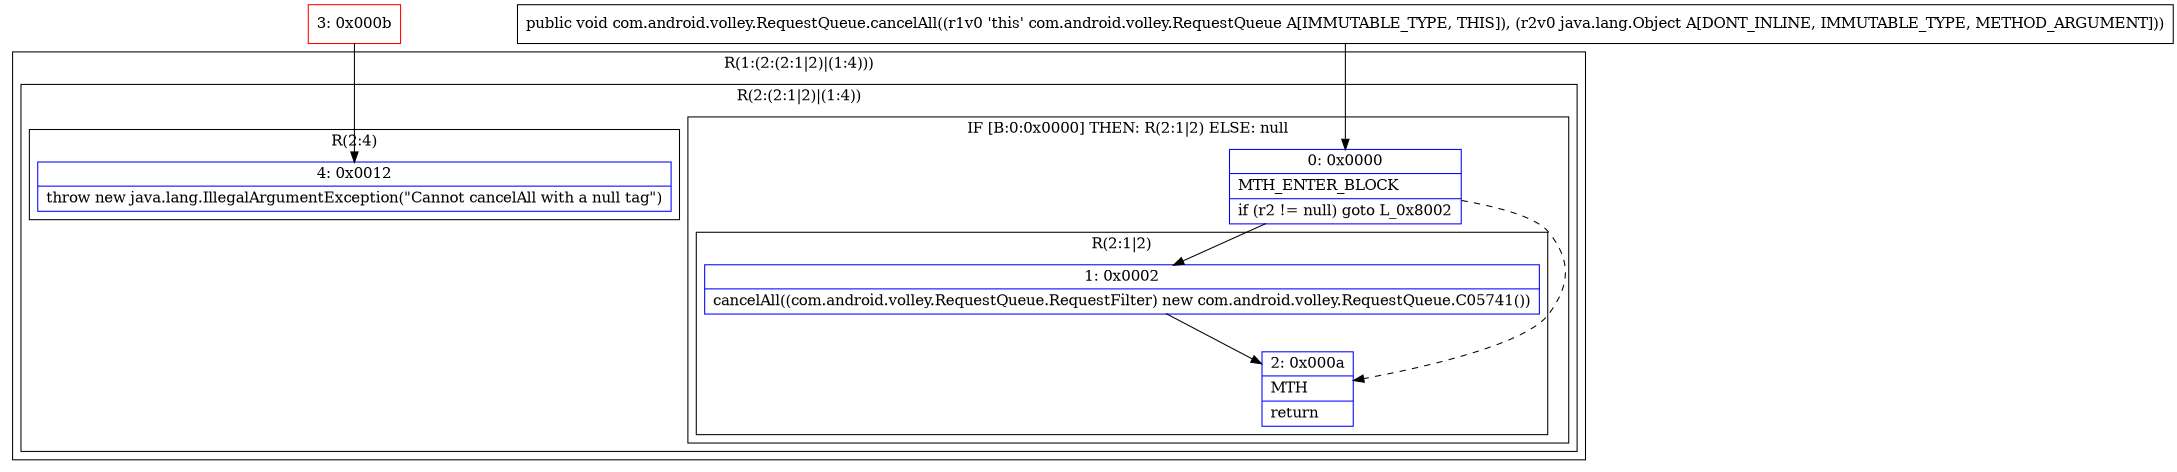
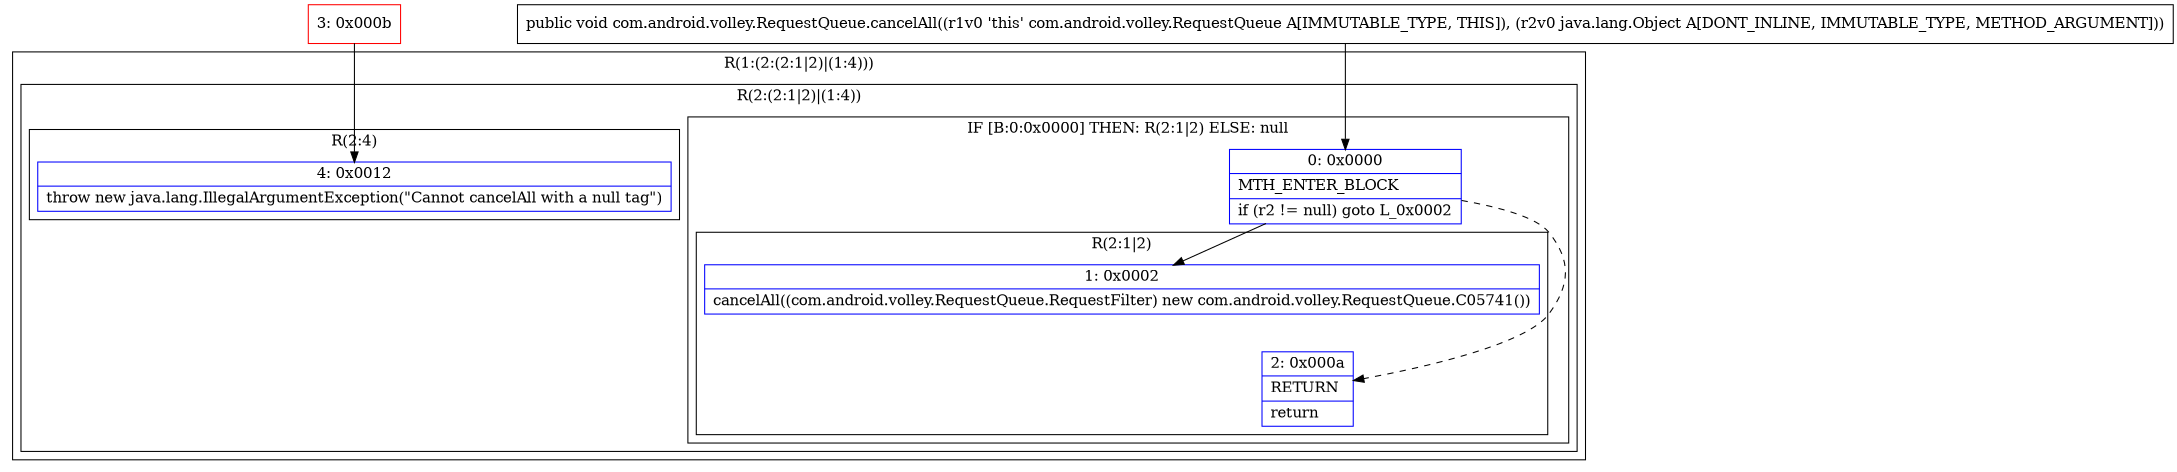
(1345, 211) -> (1345, 211)
(1209, 336) -> none
(1289, 388) -> (1304, 388)
